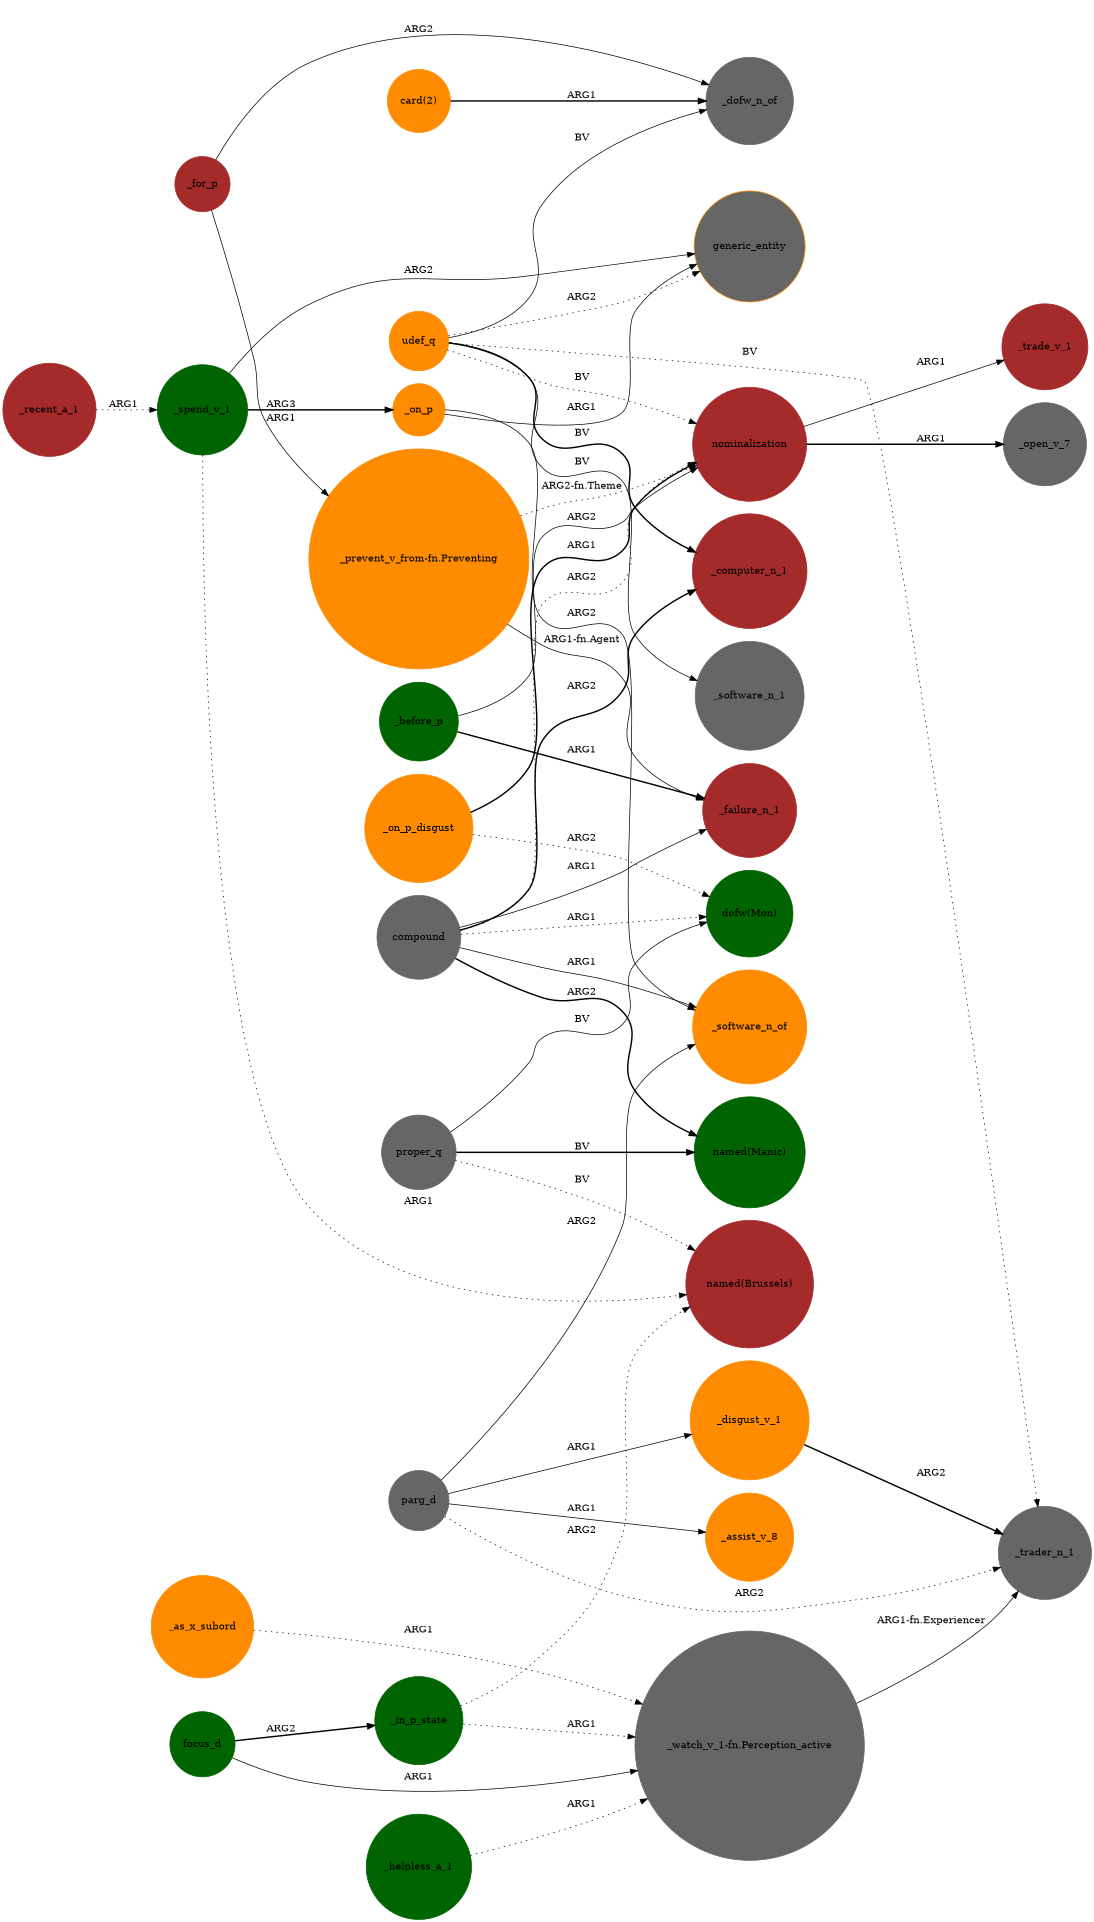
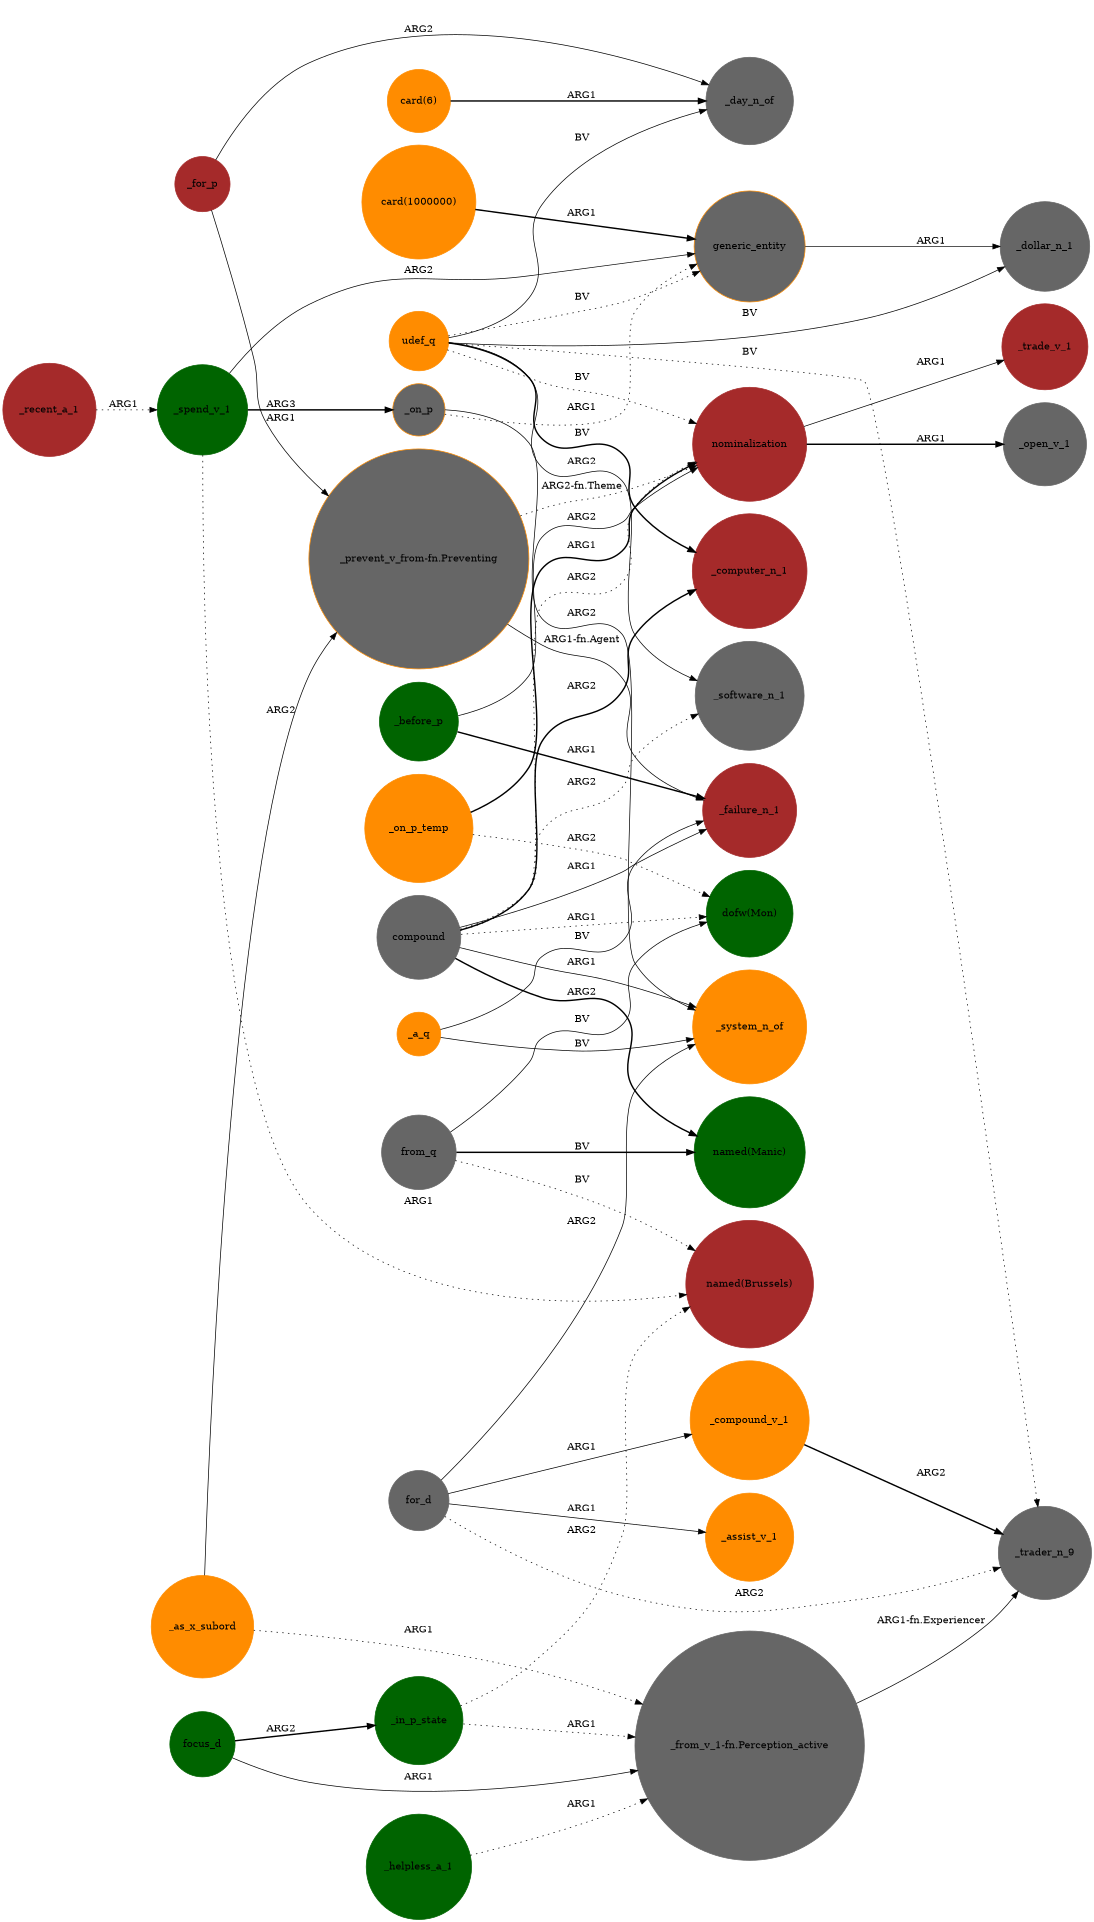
(419, 101) -> (419, 101)
(750, 101) -> (750, 101)
none -> (419, 202)
none -> (1045, 246)
(582, 297) -> (582, 297)
(419, 410) -> (419, 410)
(620, 414) -> (620, 414)
(1045, 444) -> (1045, 444)
(582, 462) -> (582, 462)
(419, 559) -> (419, 559)
none -> (563, 814)
(419, 828) -> (419, 828)
(750, 1027) -> (750, 1027)
none -> (419, 1034)
none -> (233, 1100)
(419, 1152) -> (419, 1152)
(750, 1420) -> (750, 1420)
(419, 1501) -> (419, 1501)
(750, 1537) -> (750, 1537)
(1045, 1553) -> (1045, 1553)
(750, 1746) -> (750, 1746)
